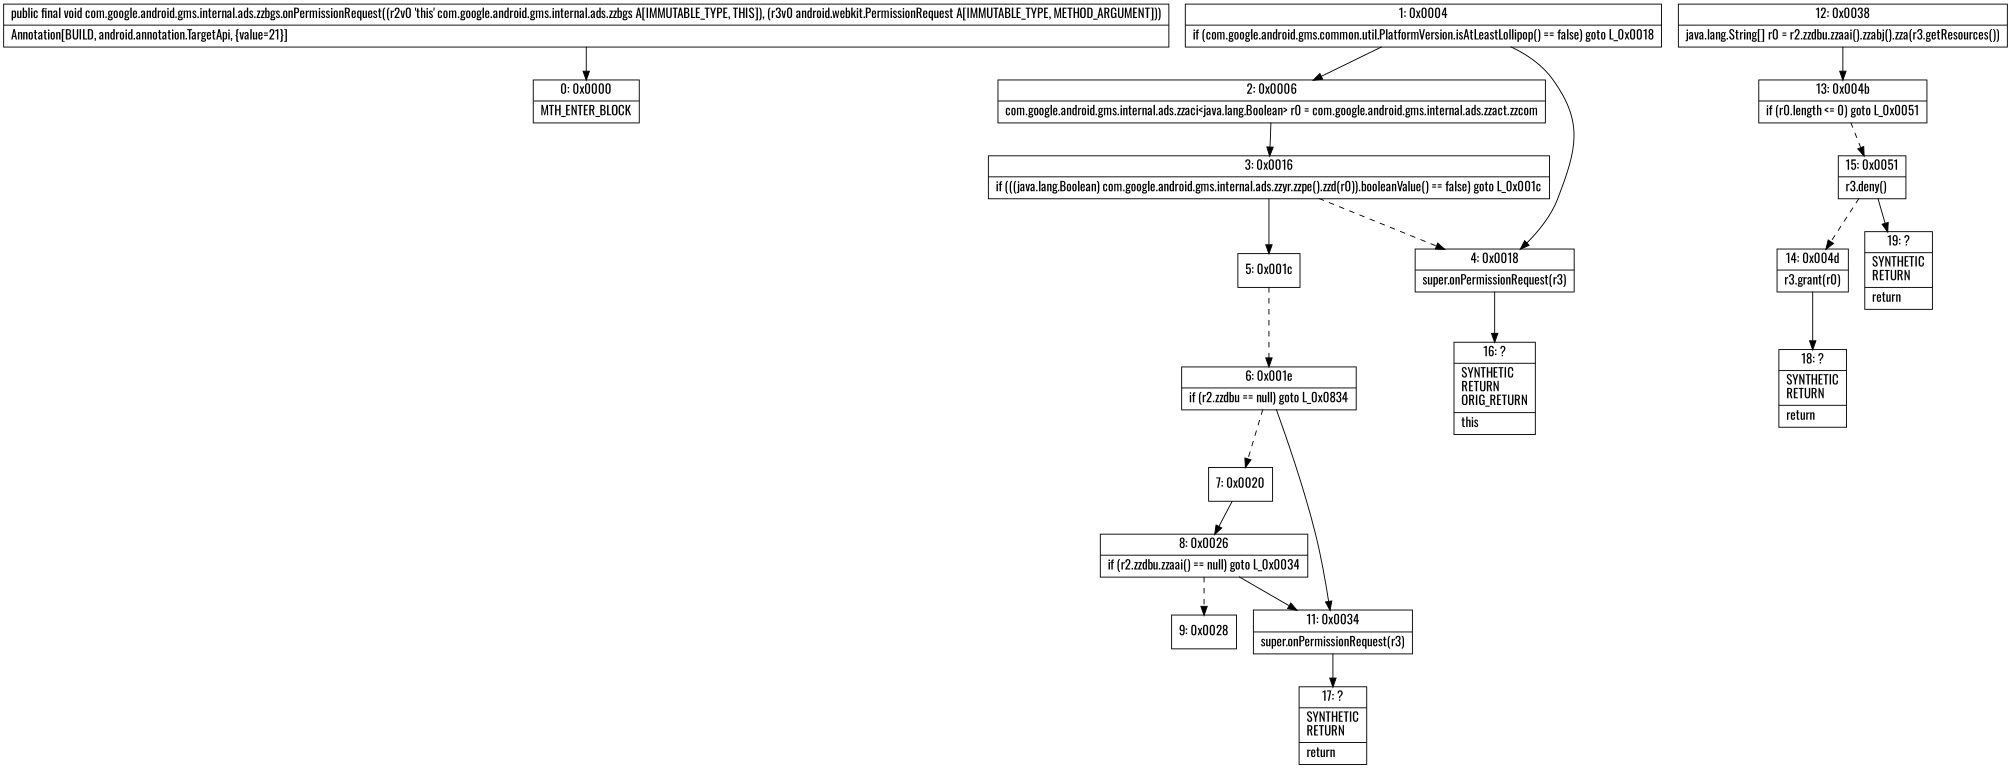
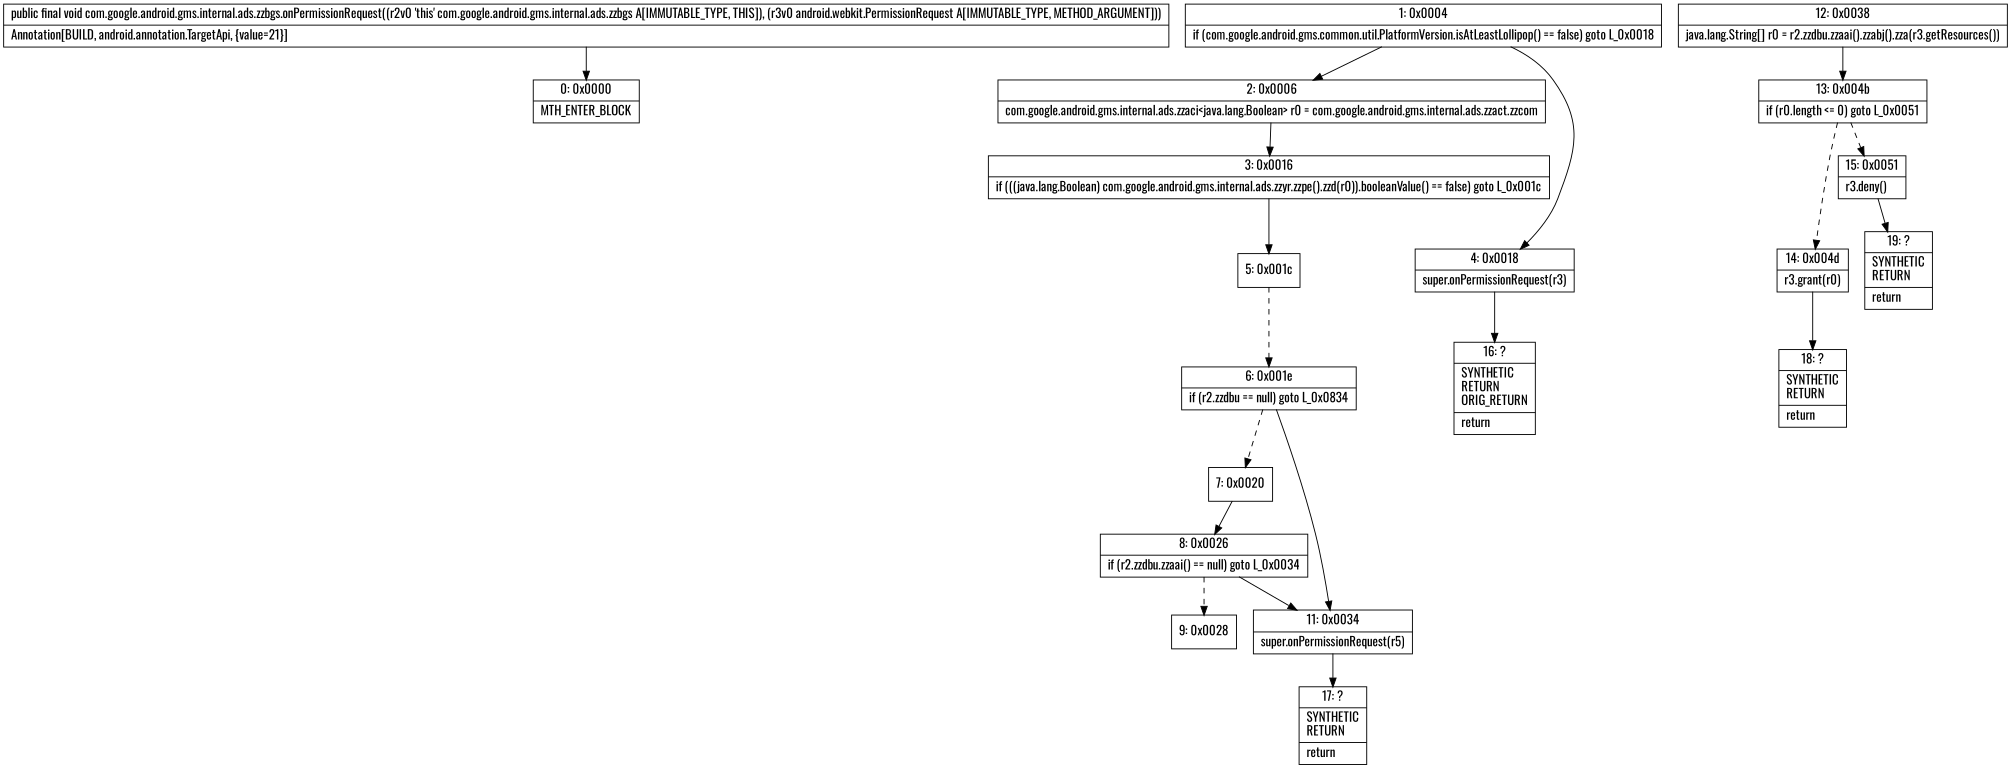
(1845, 220) -> (1825, 181)
(1378, 222) -> none
(1470, 423) -> (1476, 423)
(1333, 642) -> (1333, 642)
